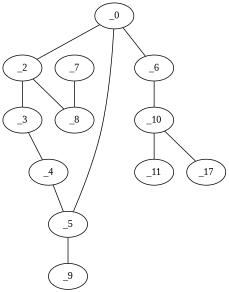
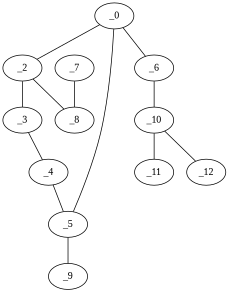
(206, 172) -> (206, 172)
